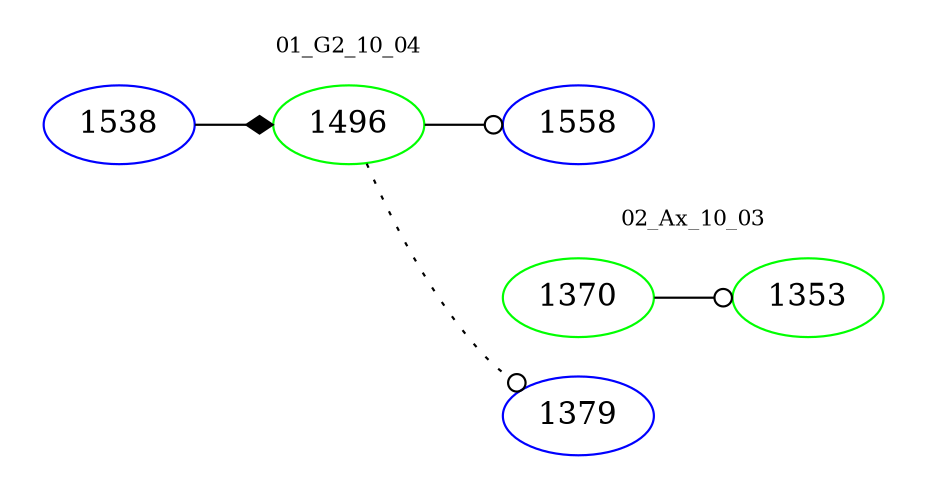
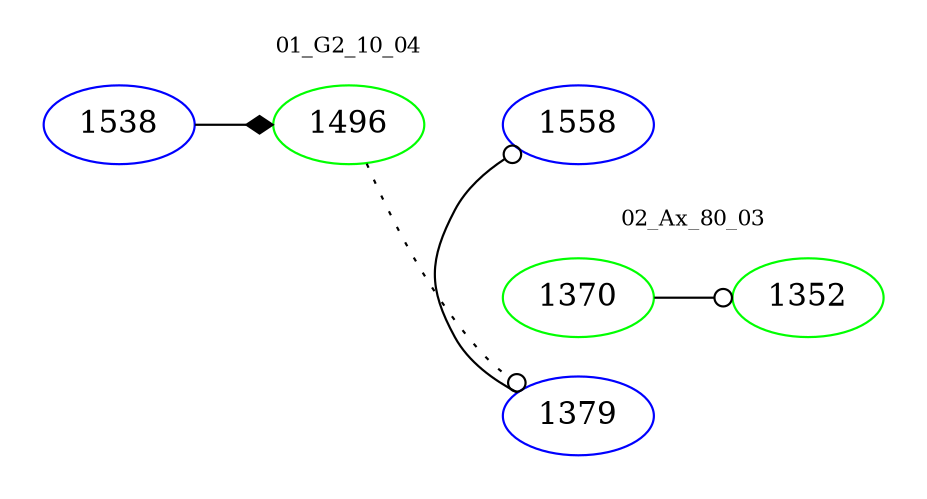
(455, 125) -> (436, 265)
(693, 220) -> (693, 220)
(808, 298) -> (808, 298)
